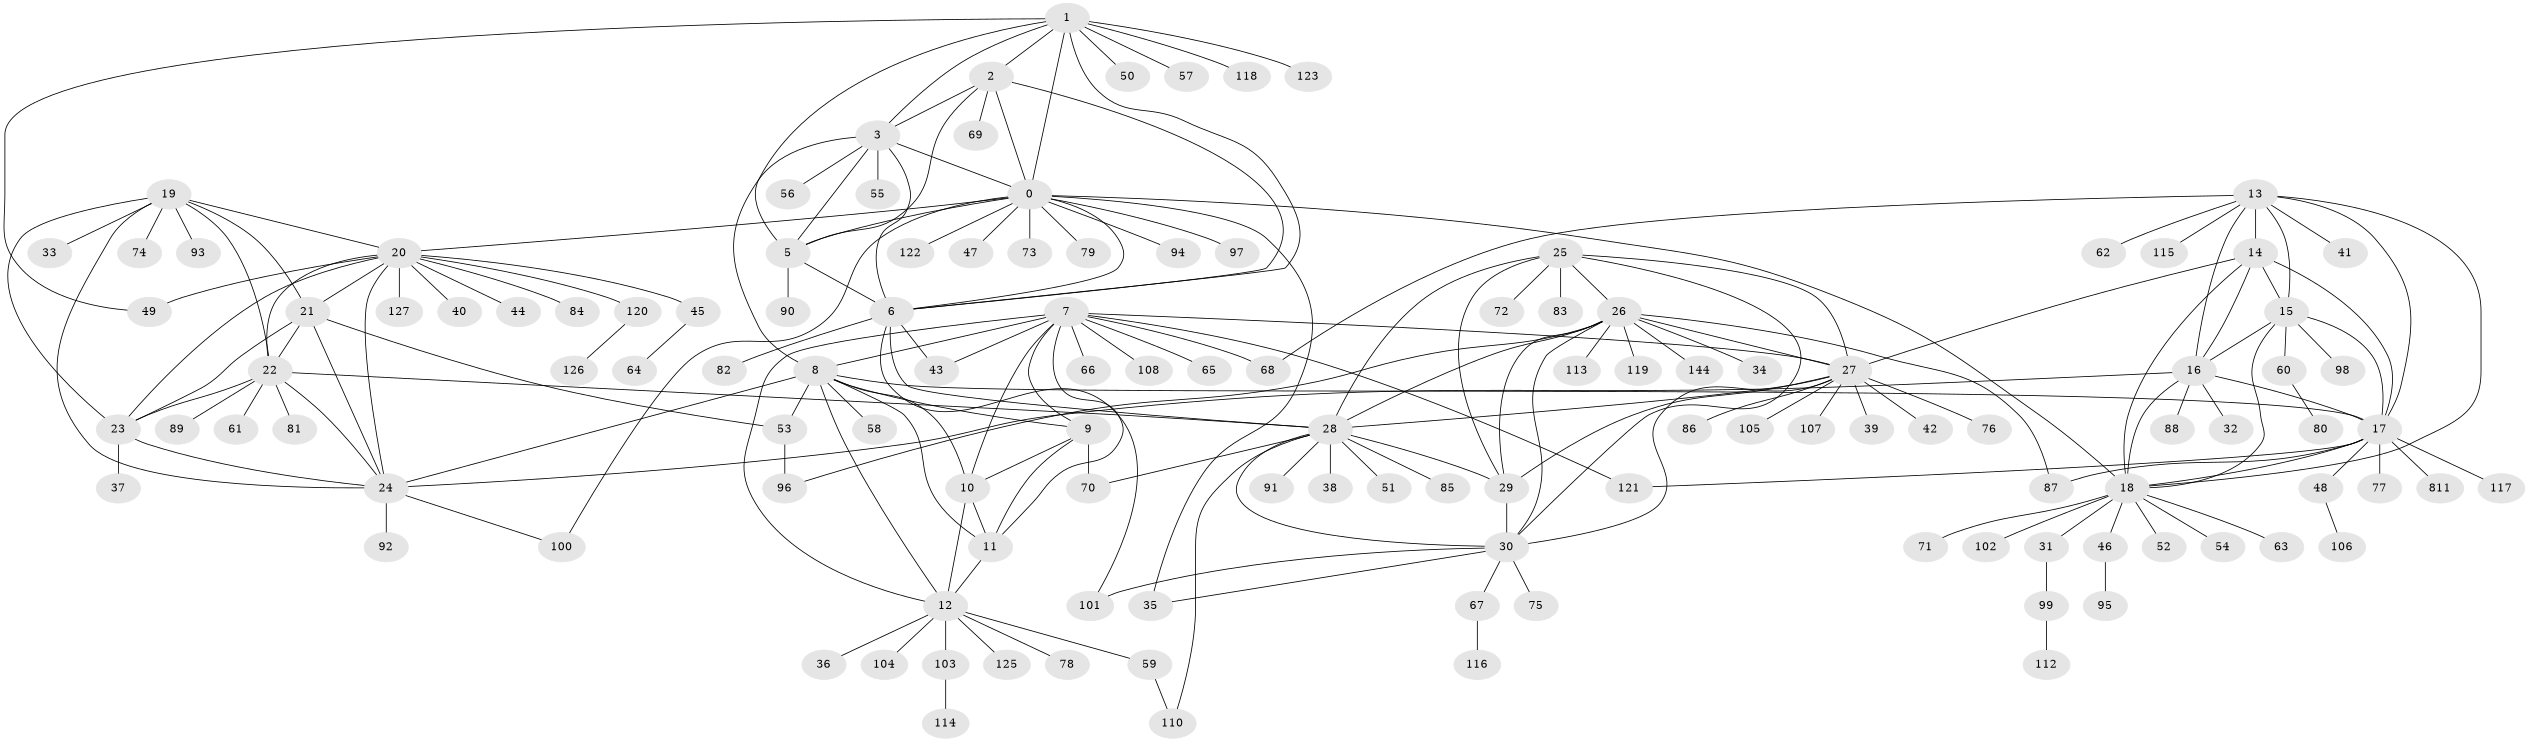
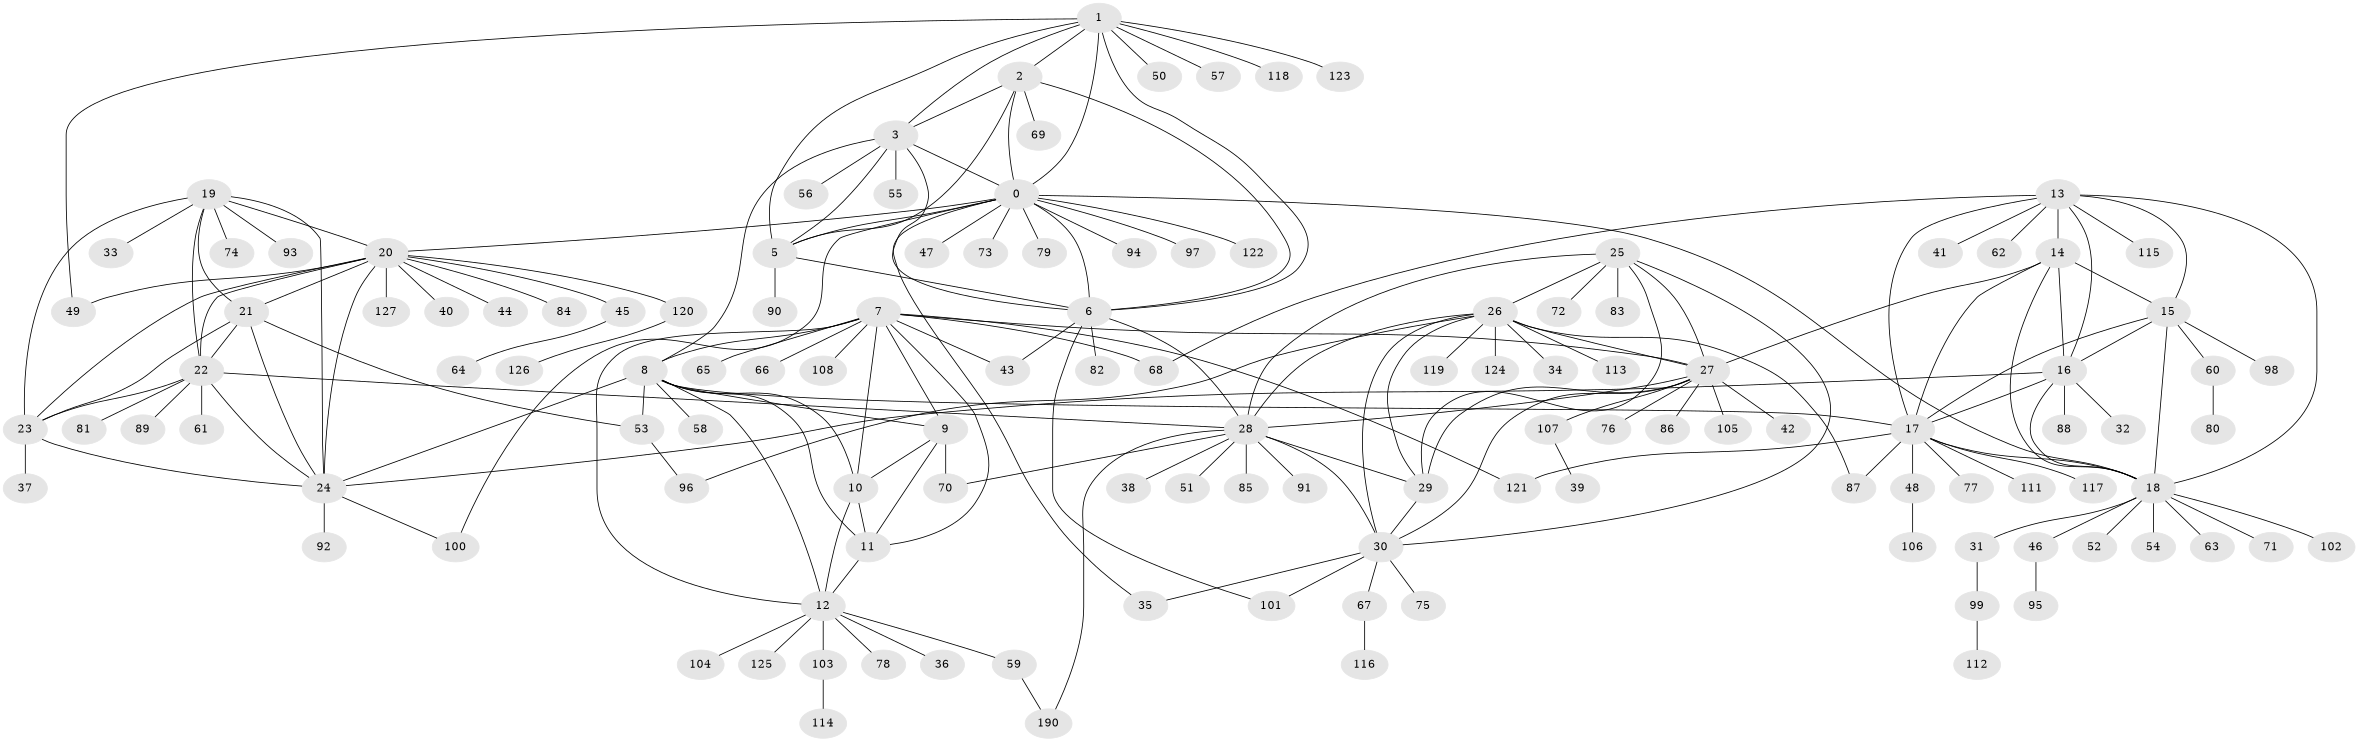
(1699, 371) -> (1495, 371)
(1861, 400) -> (1563, 459)
(2440, 488) -> (2032, 488)
(1173, 724) -> (1049, 724)
